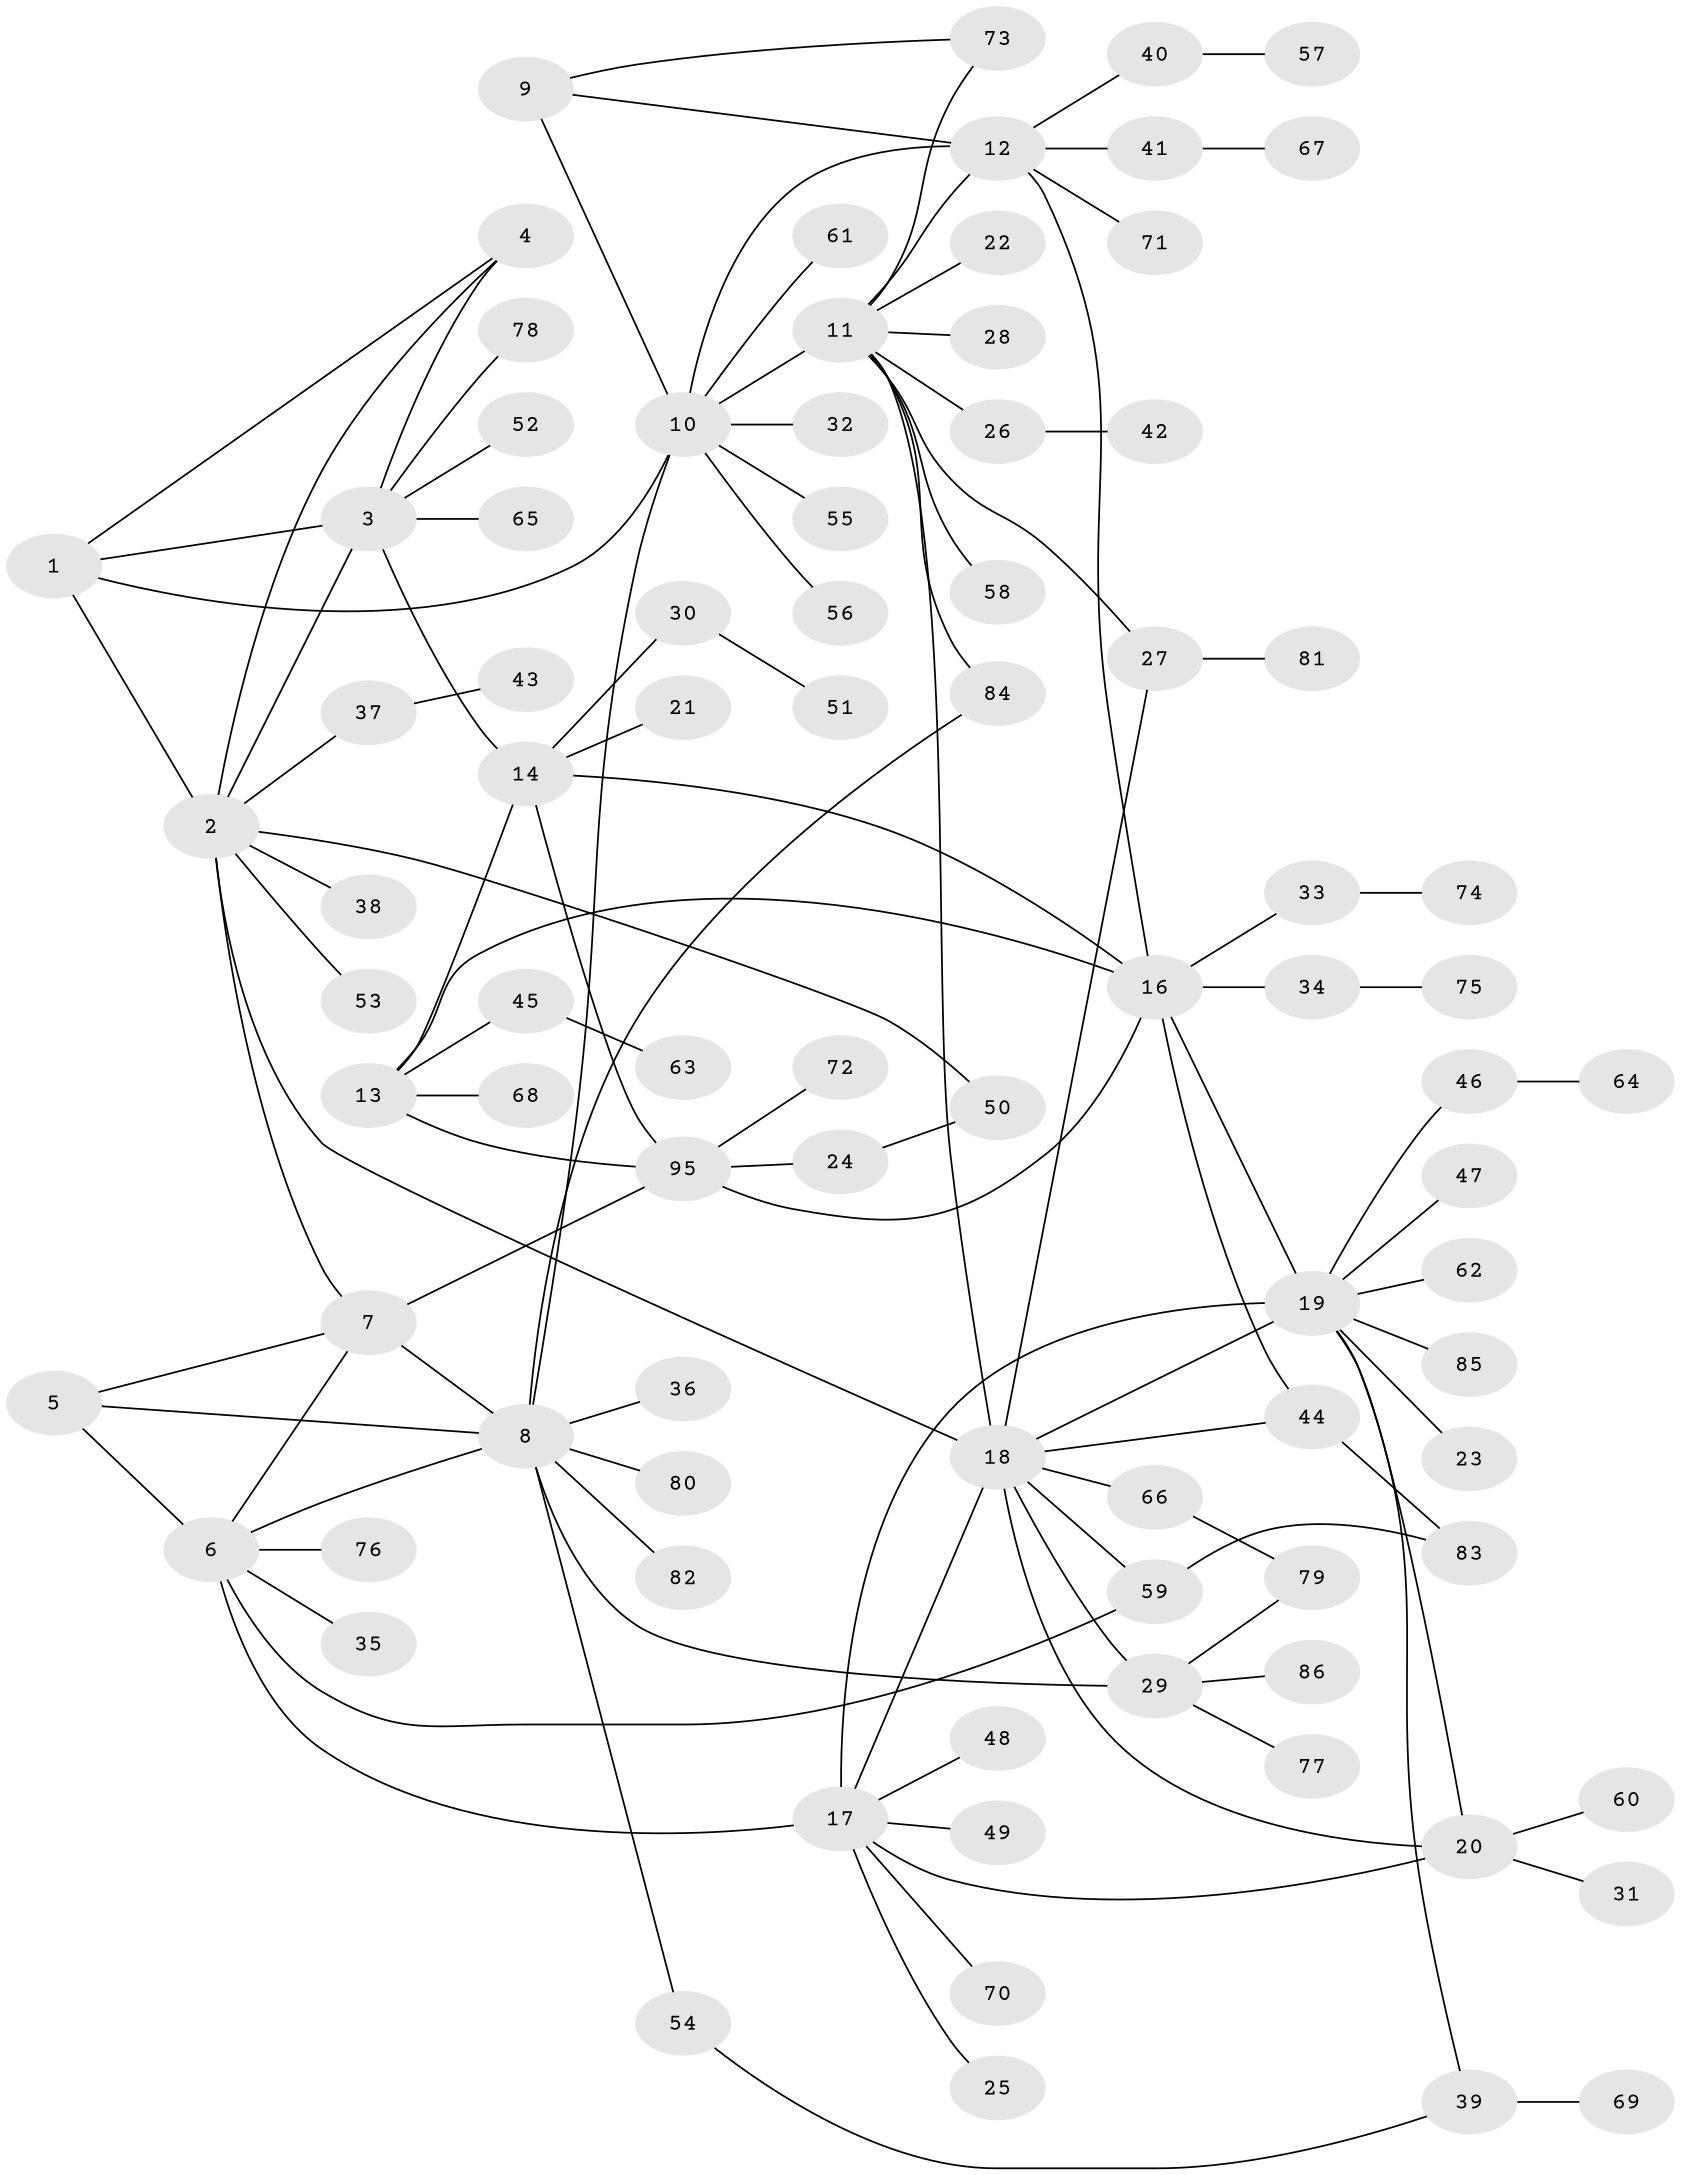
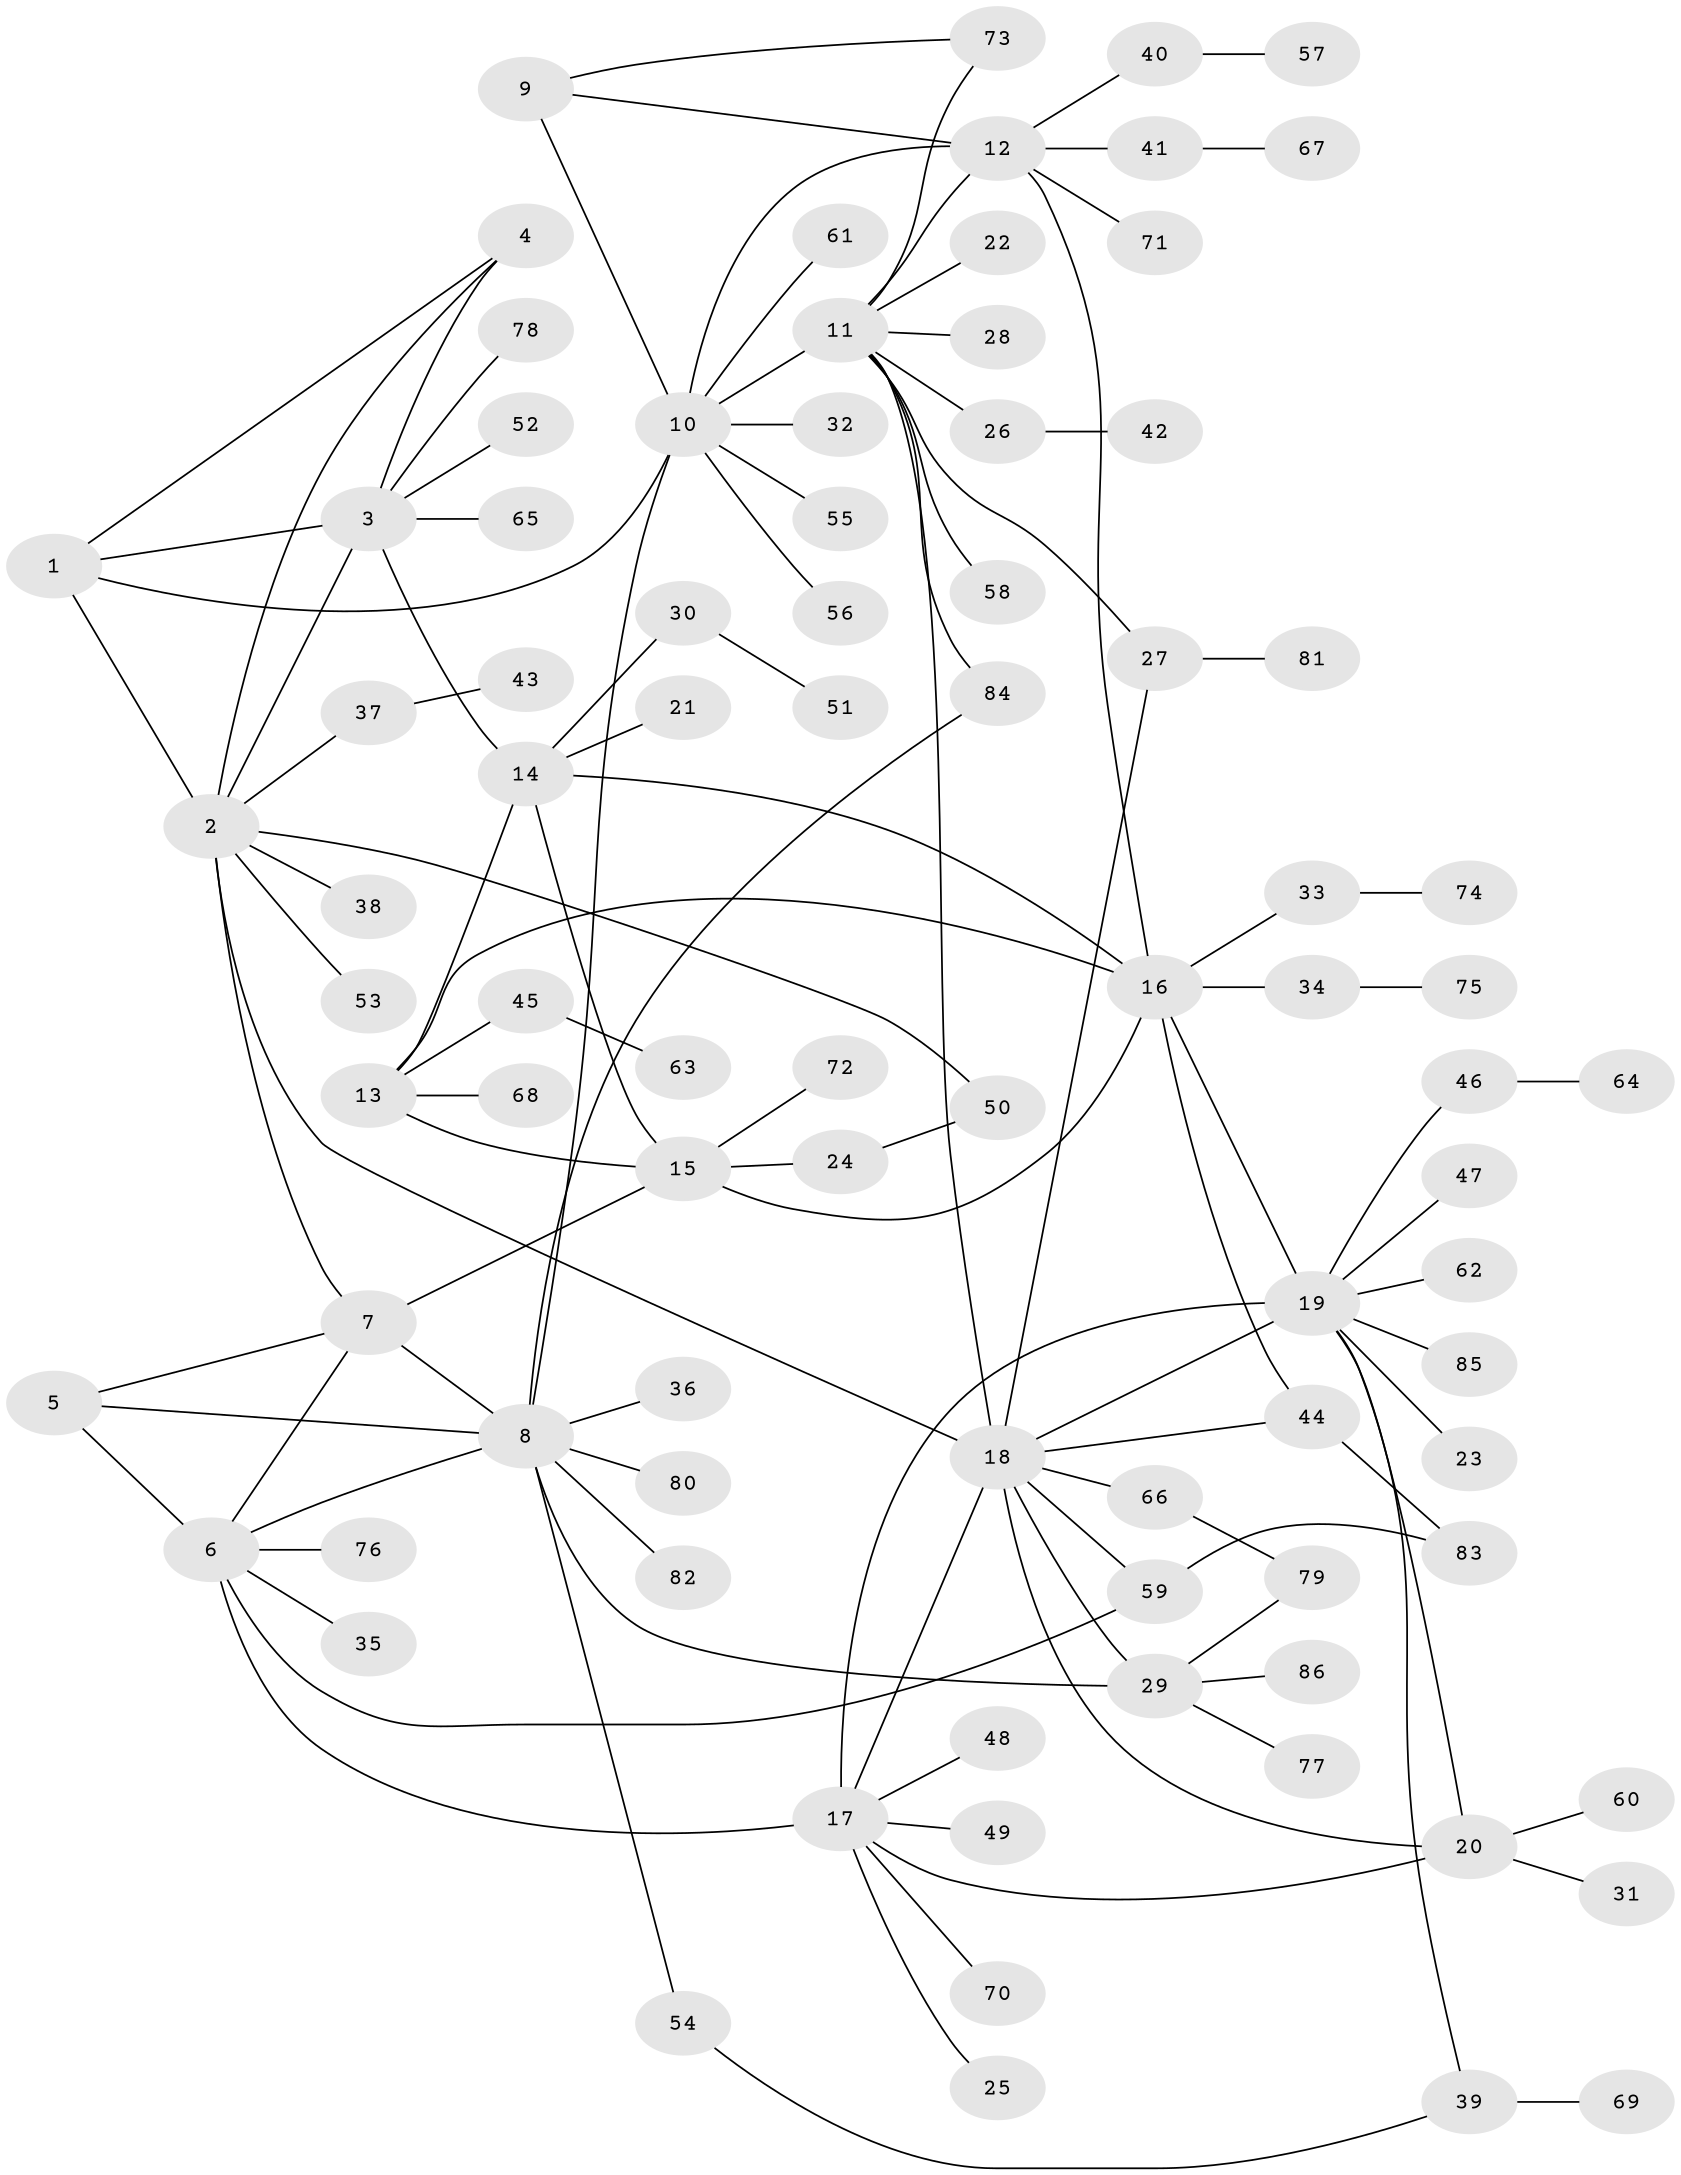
(683, 1169) -> (683, 1169)
